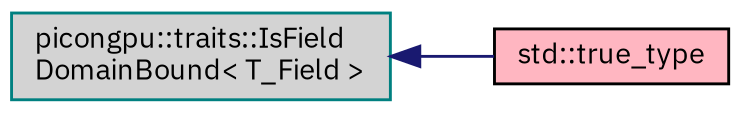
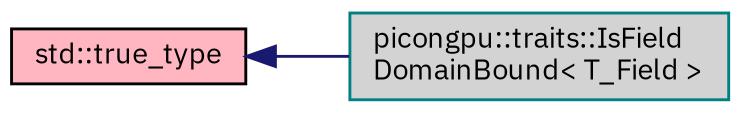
(457, 56) -> (313, 56)
